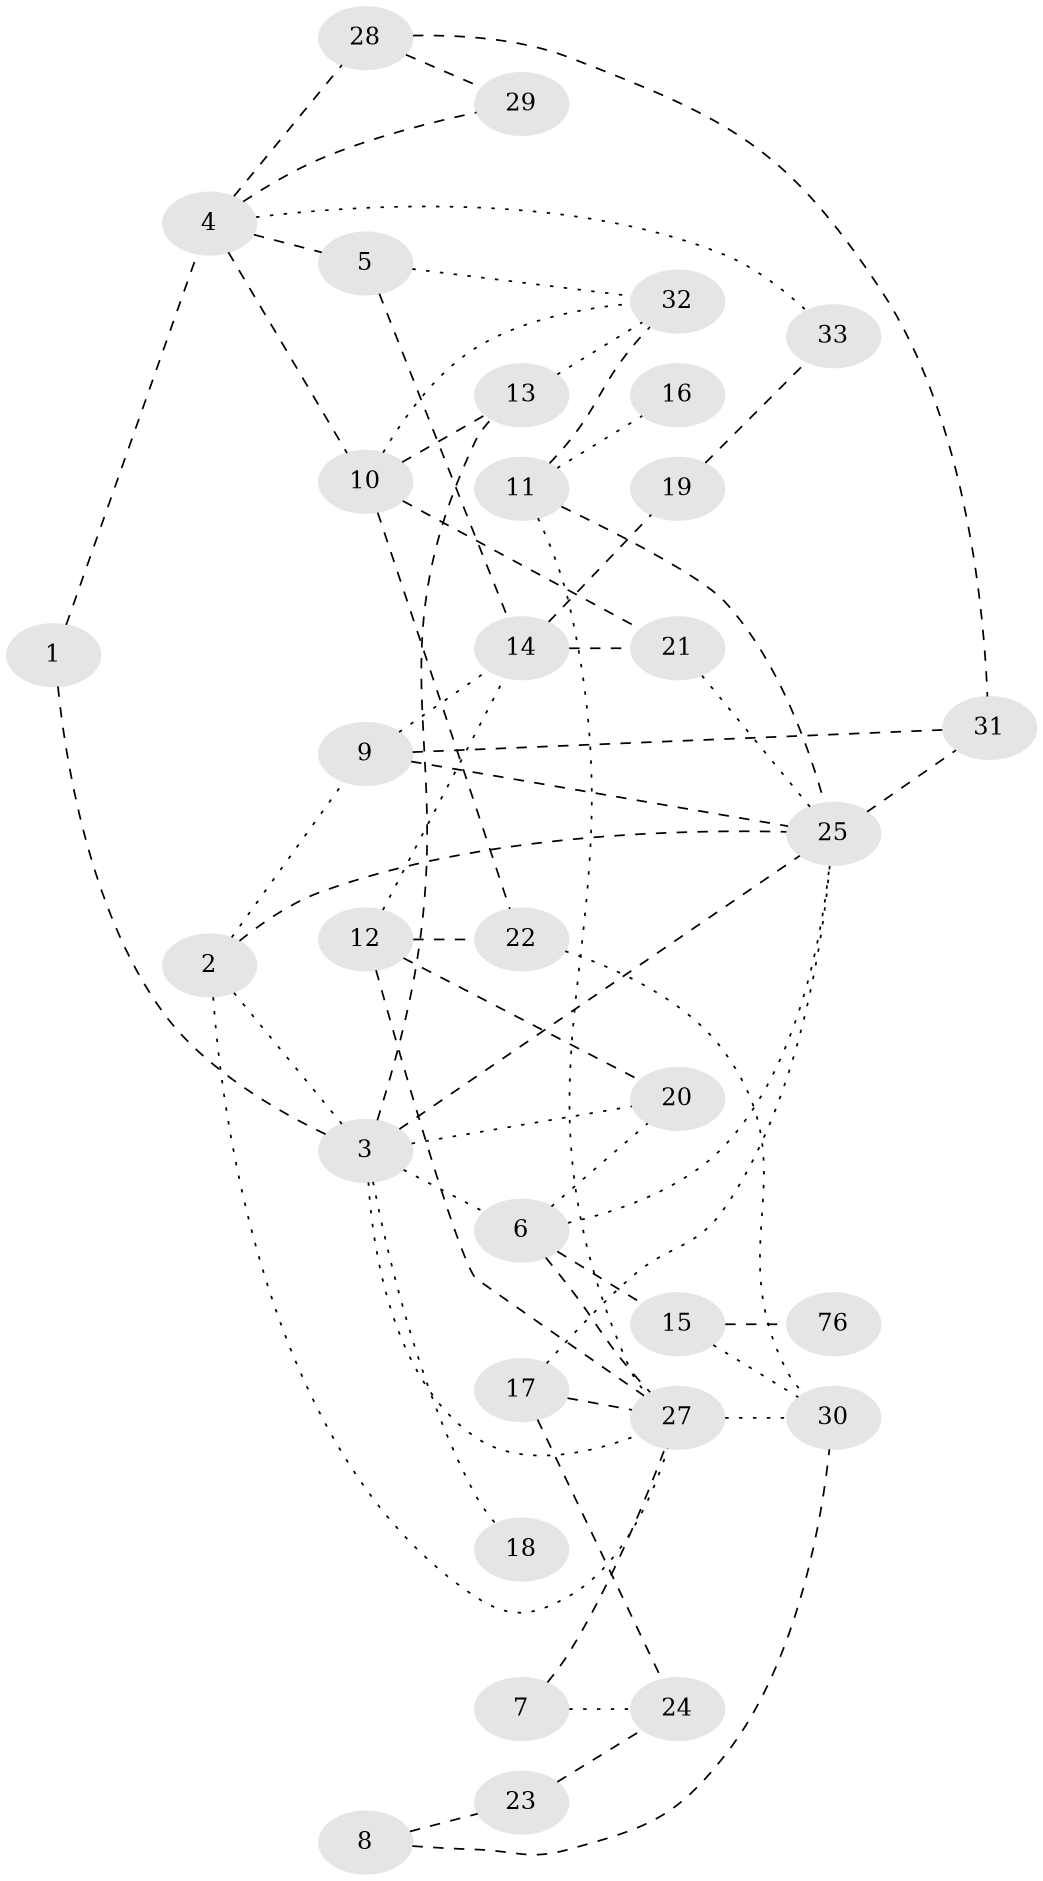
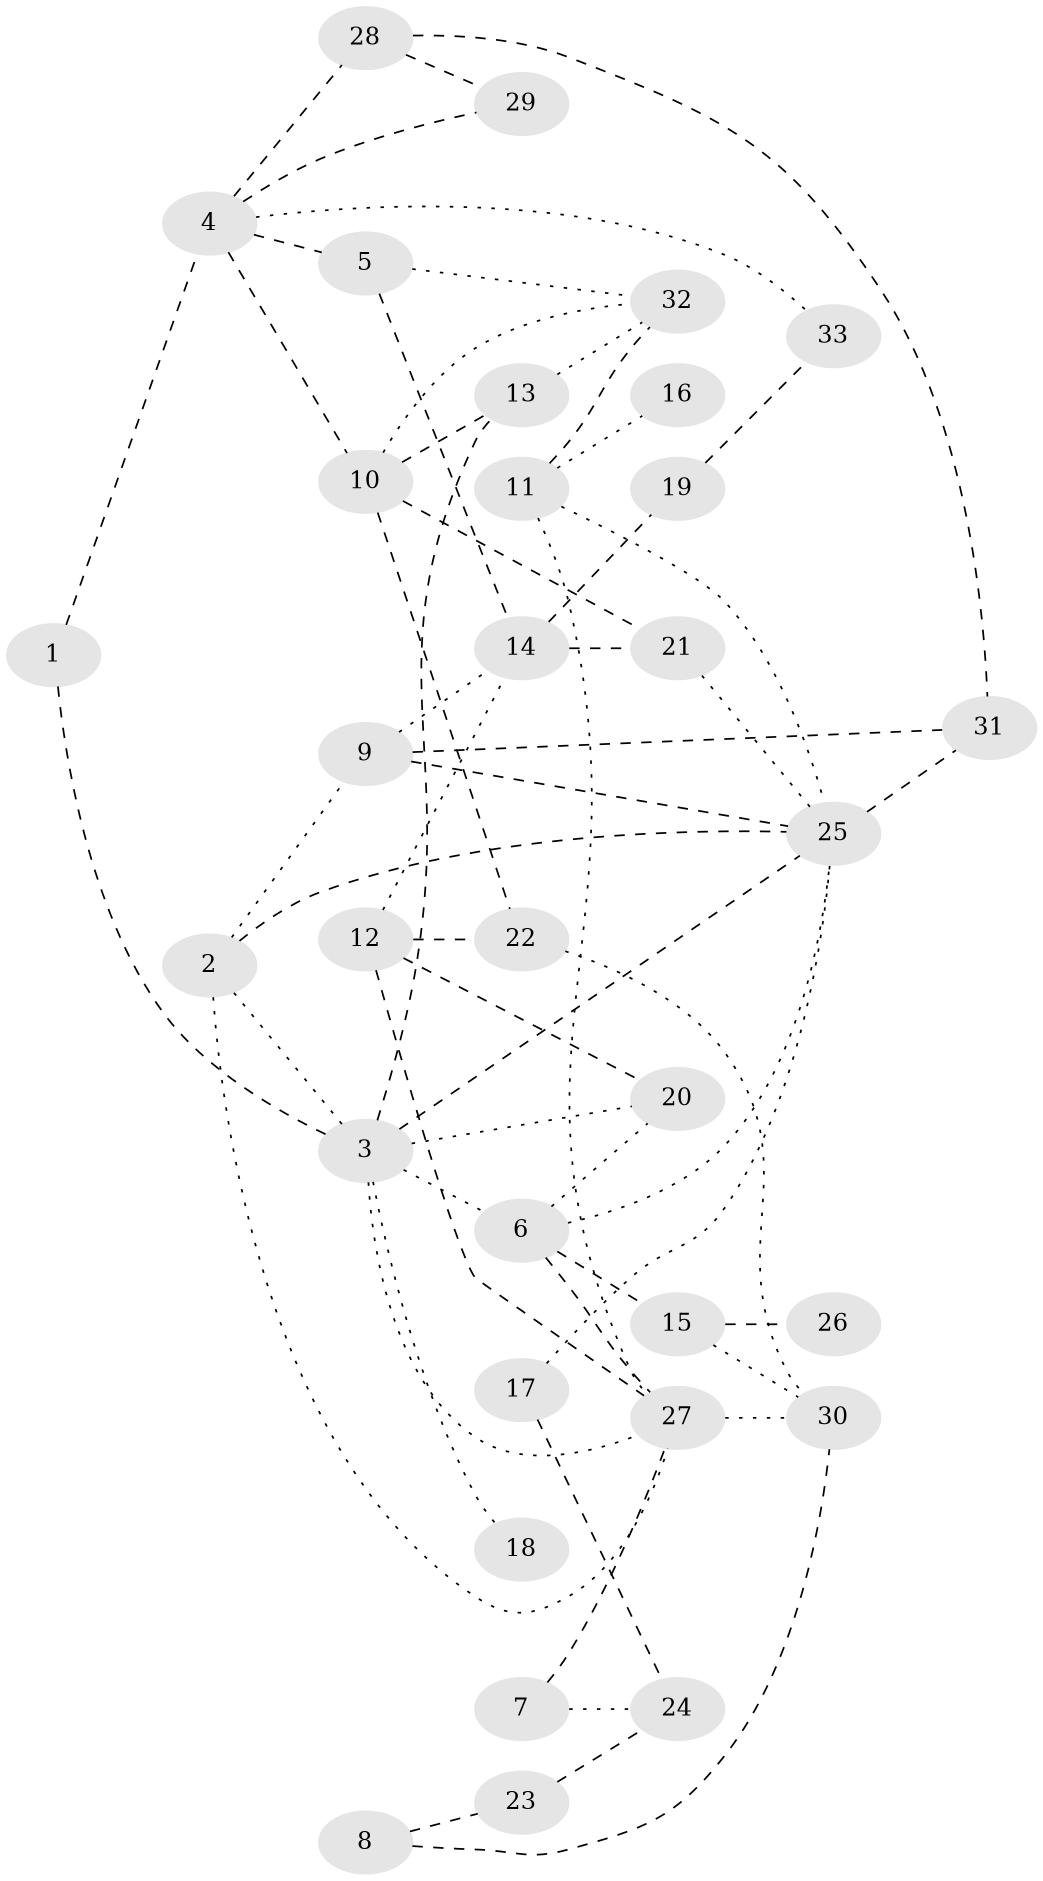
(736, 616) -> (736, 616)
(834, 1324) -> (834, 1324)
(600, 1404) -> none
